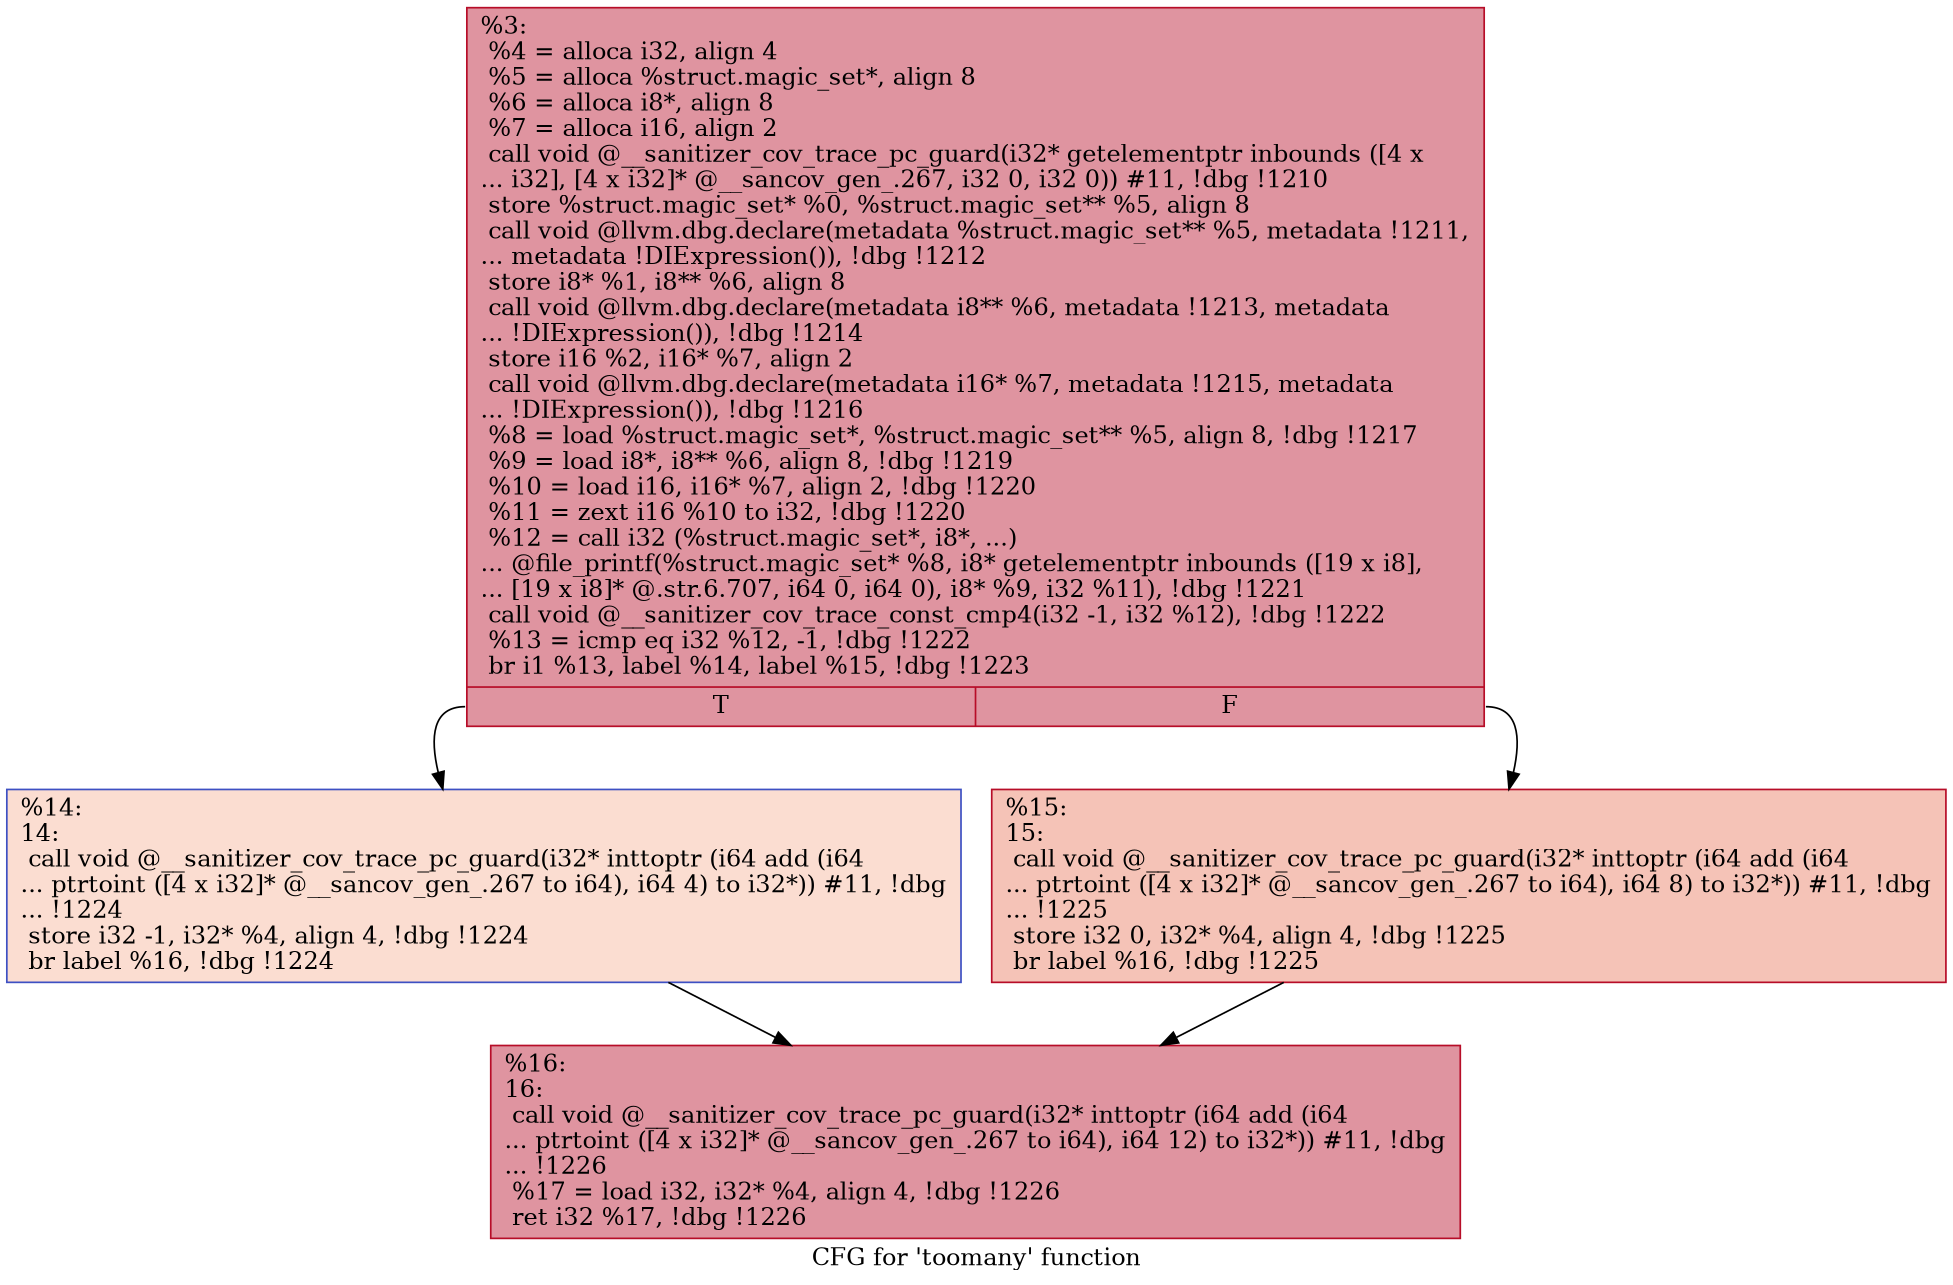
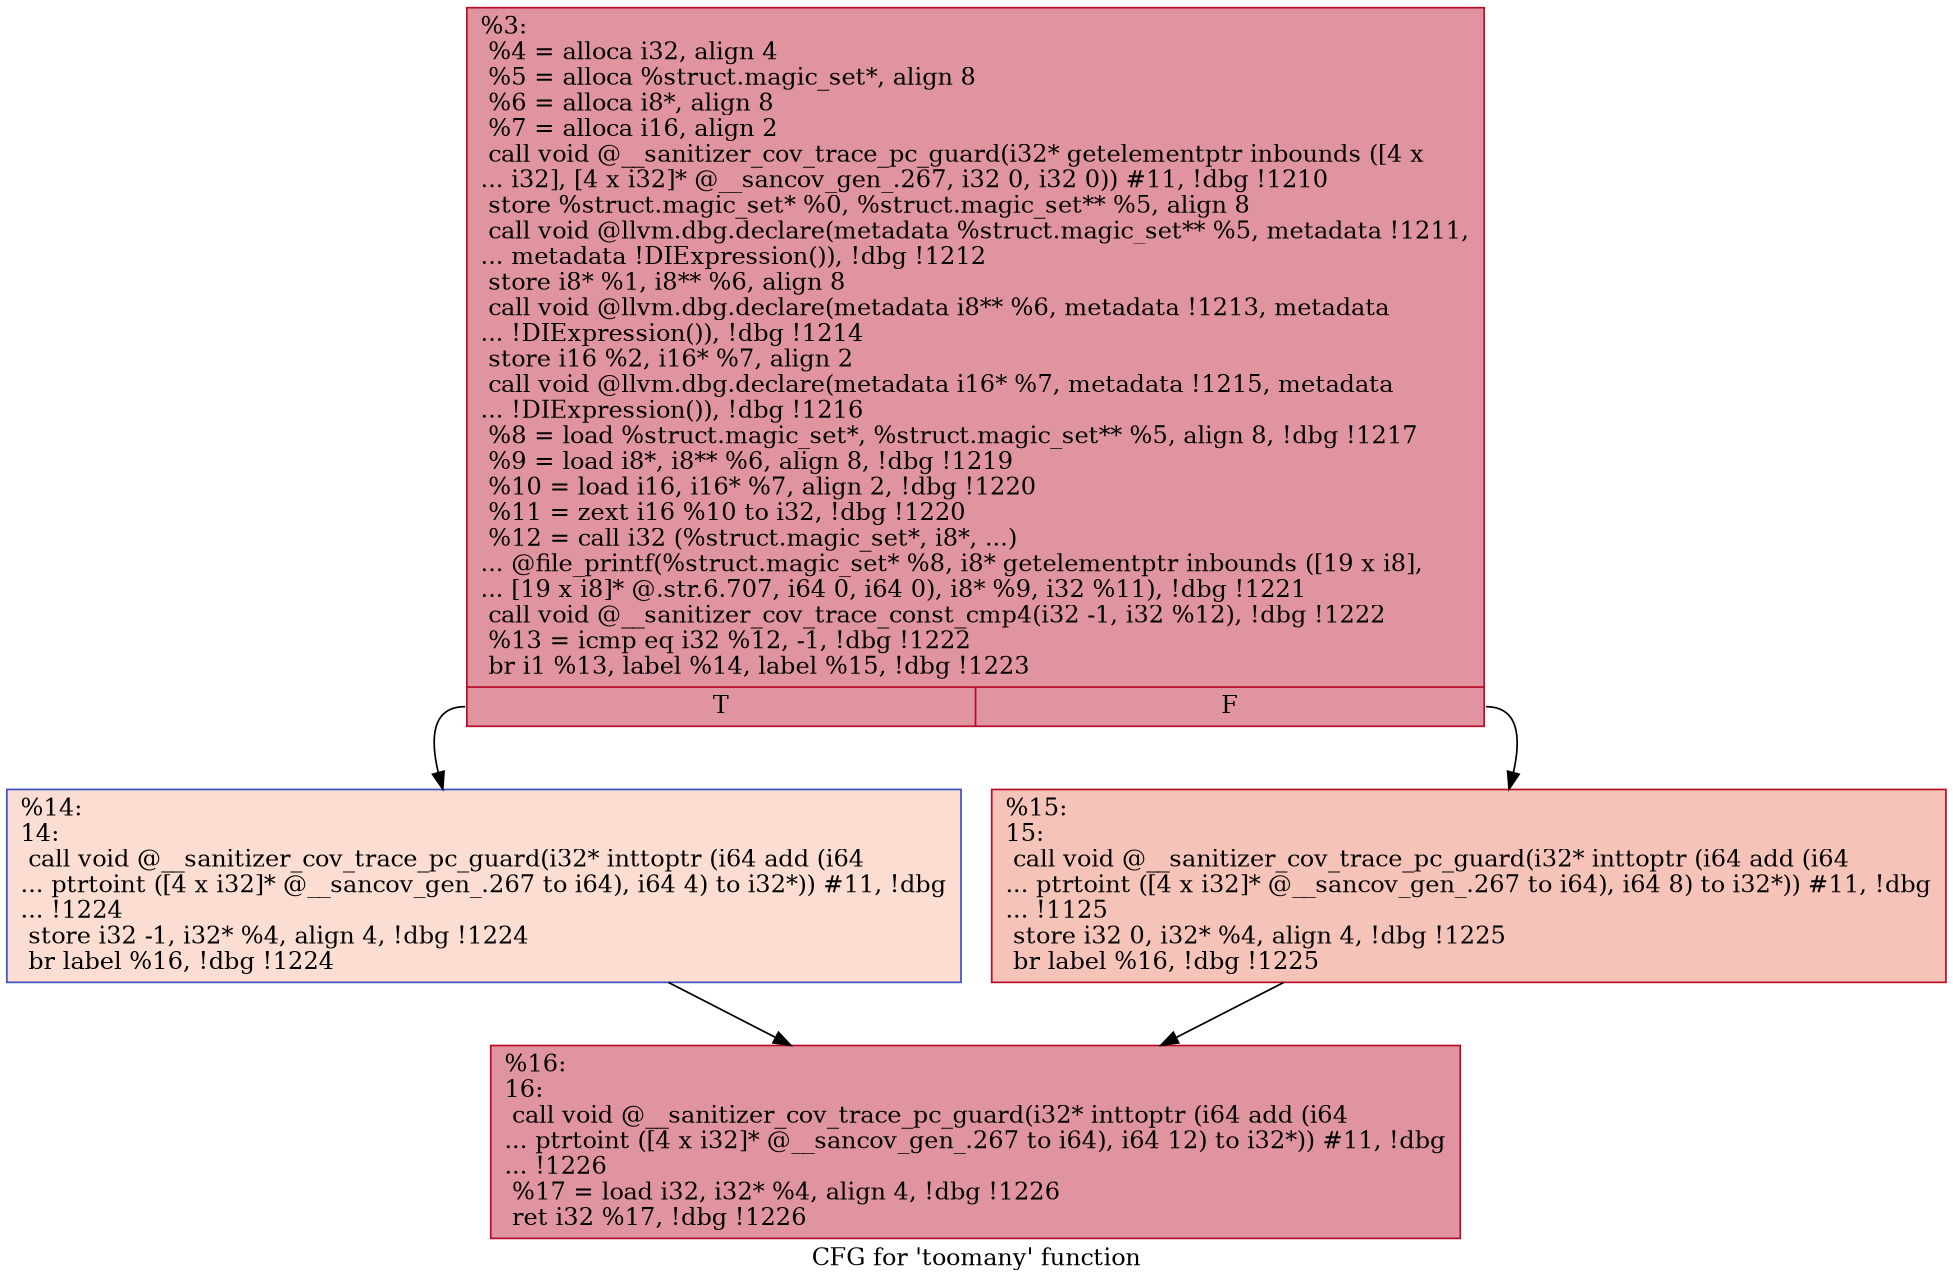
(1057, 911) -> (1057, 911)
